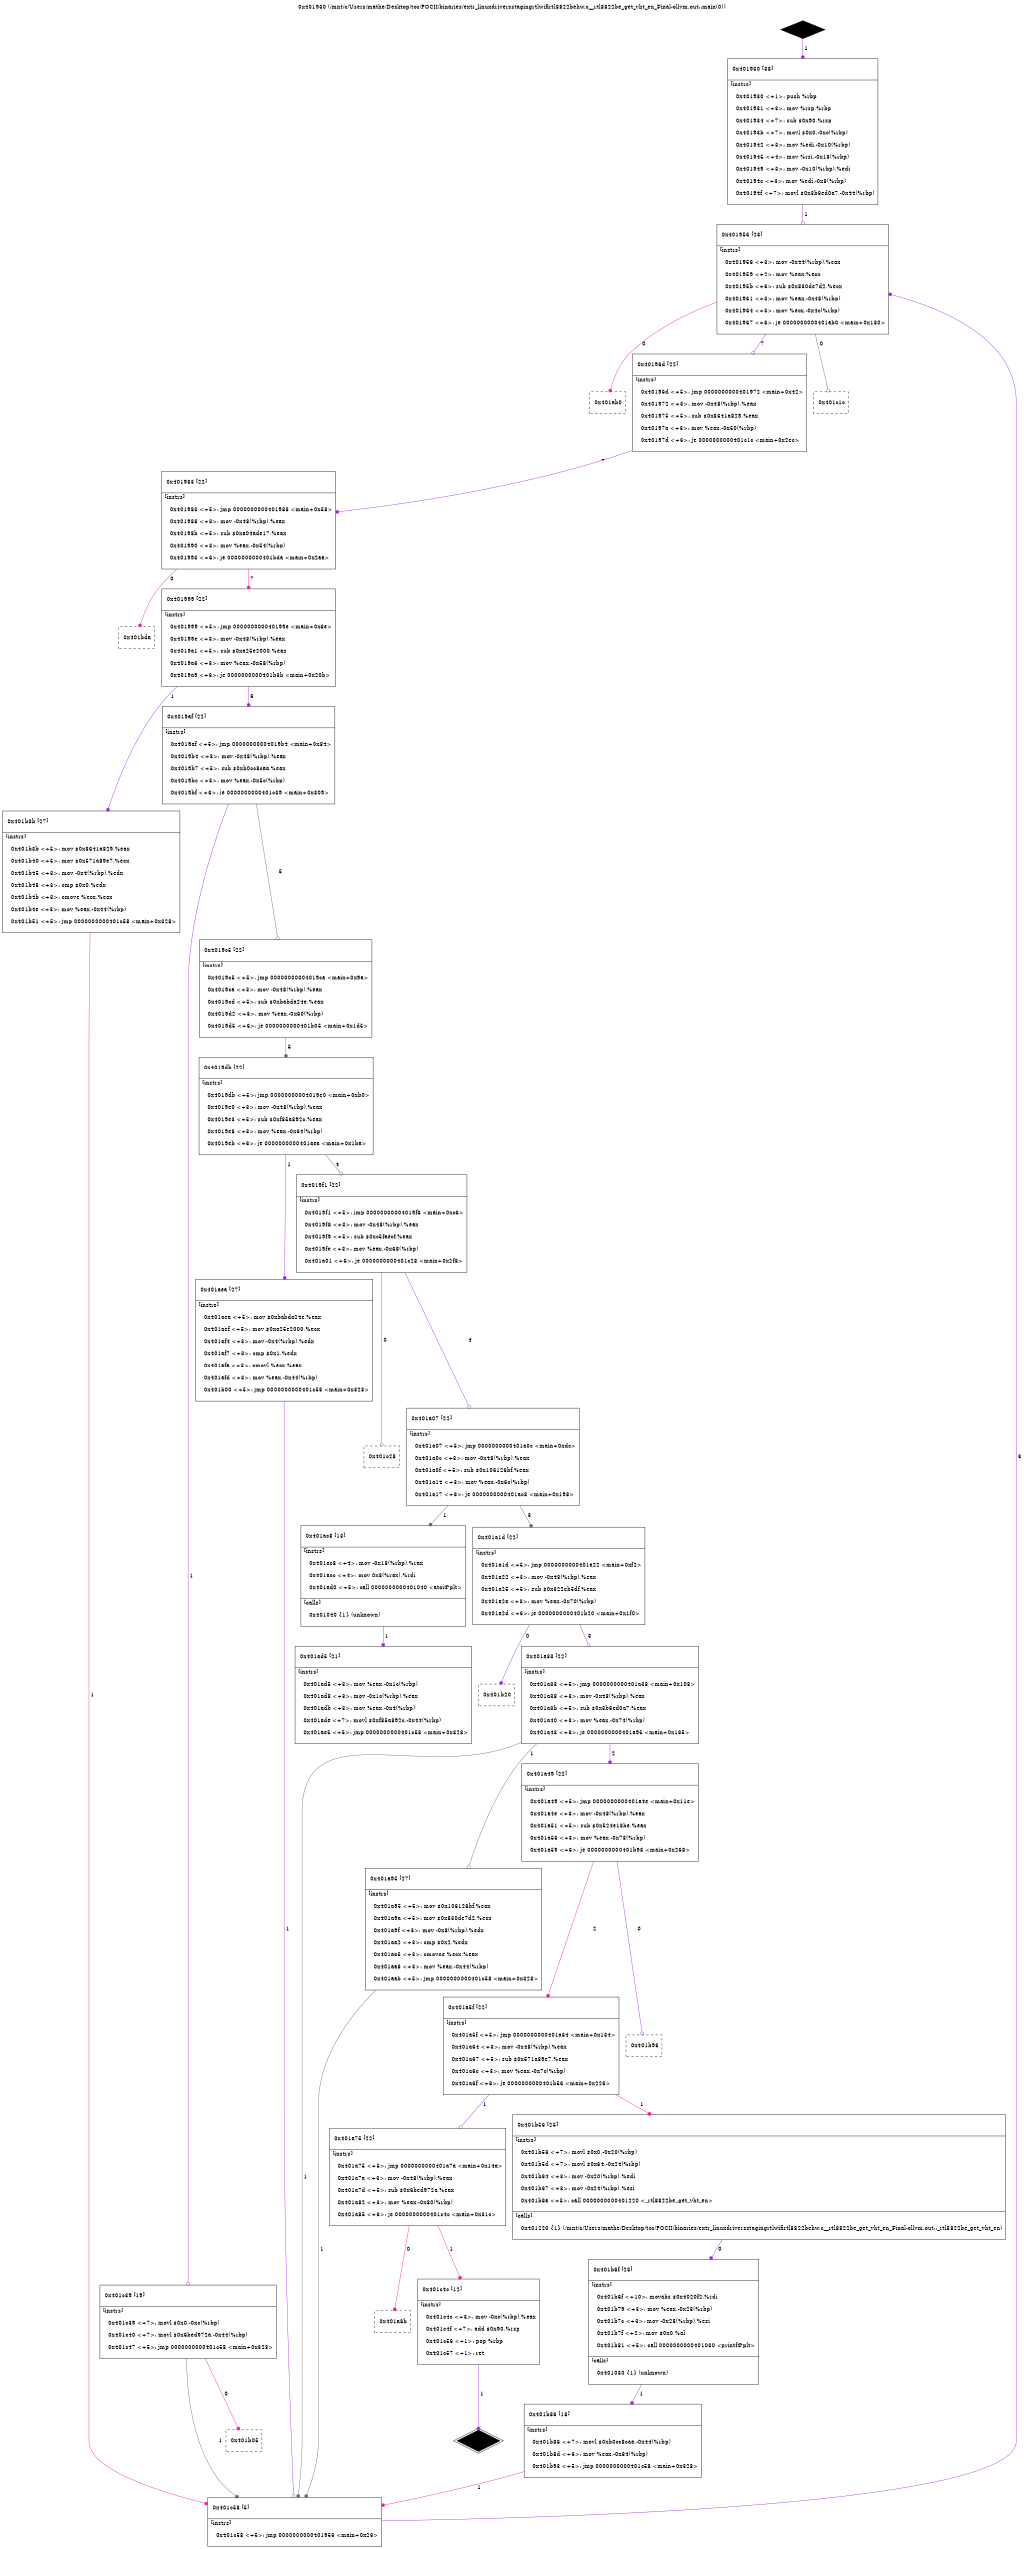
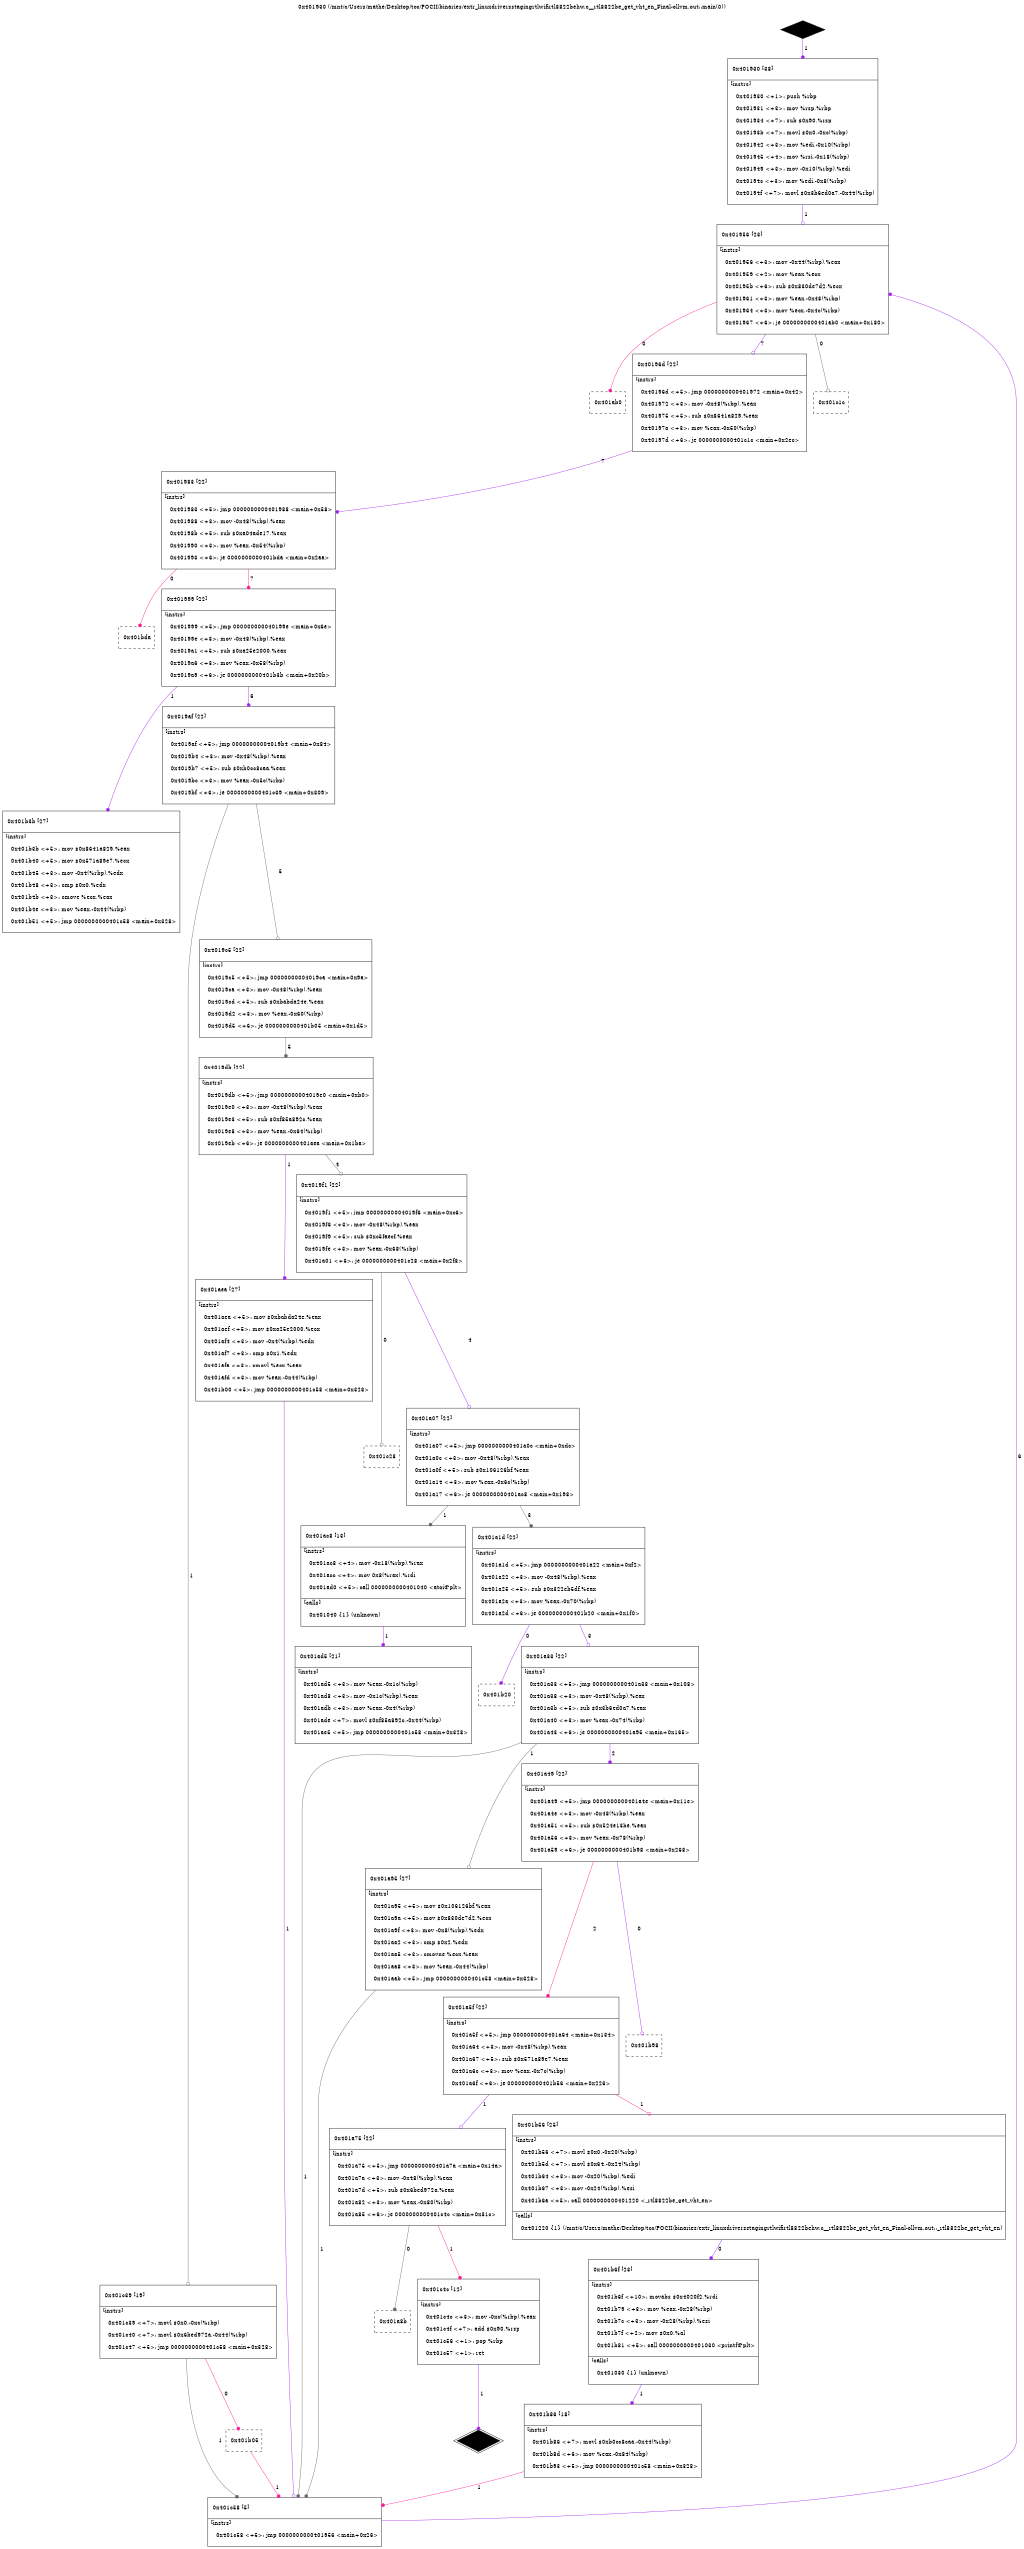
(188, 1540) -> (188, 1540)
(89, 1755) -> (264, 2473)
(632, 2104) -> (632, 2104)
(402, 2267) -> (402, 2267)
